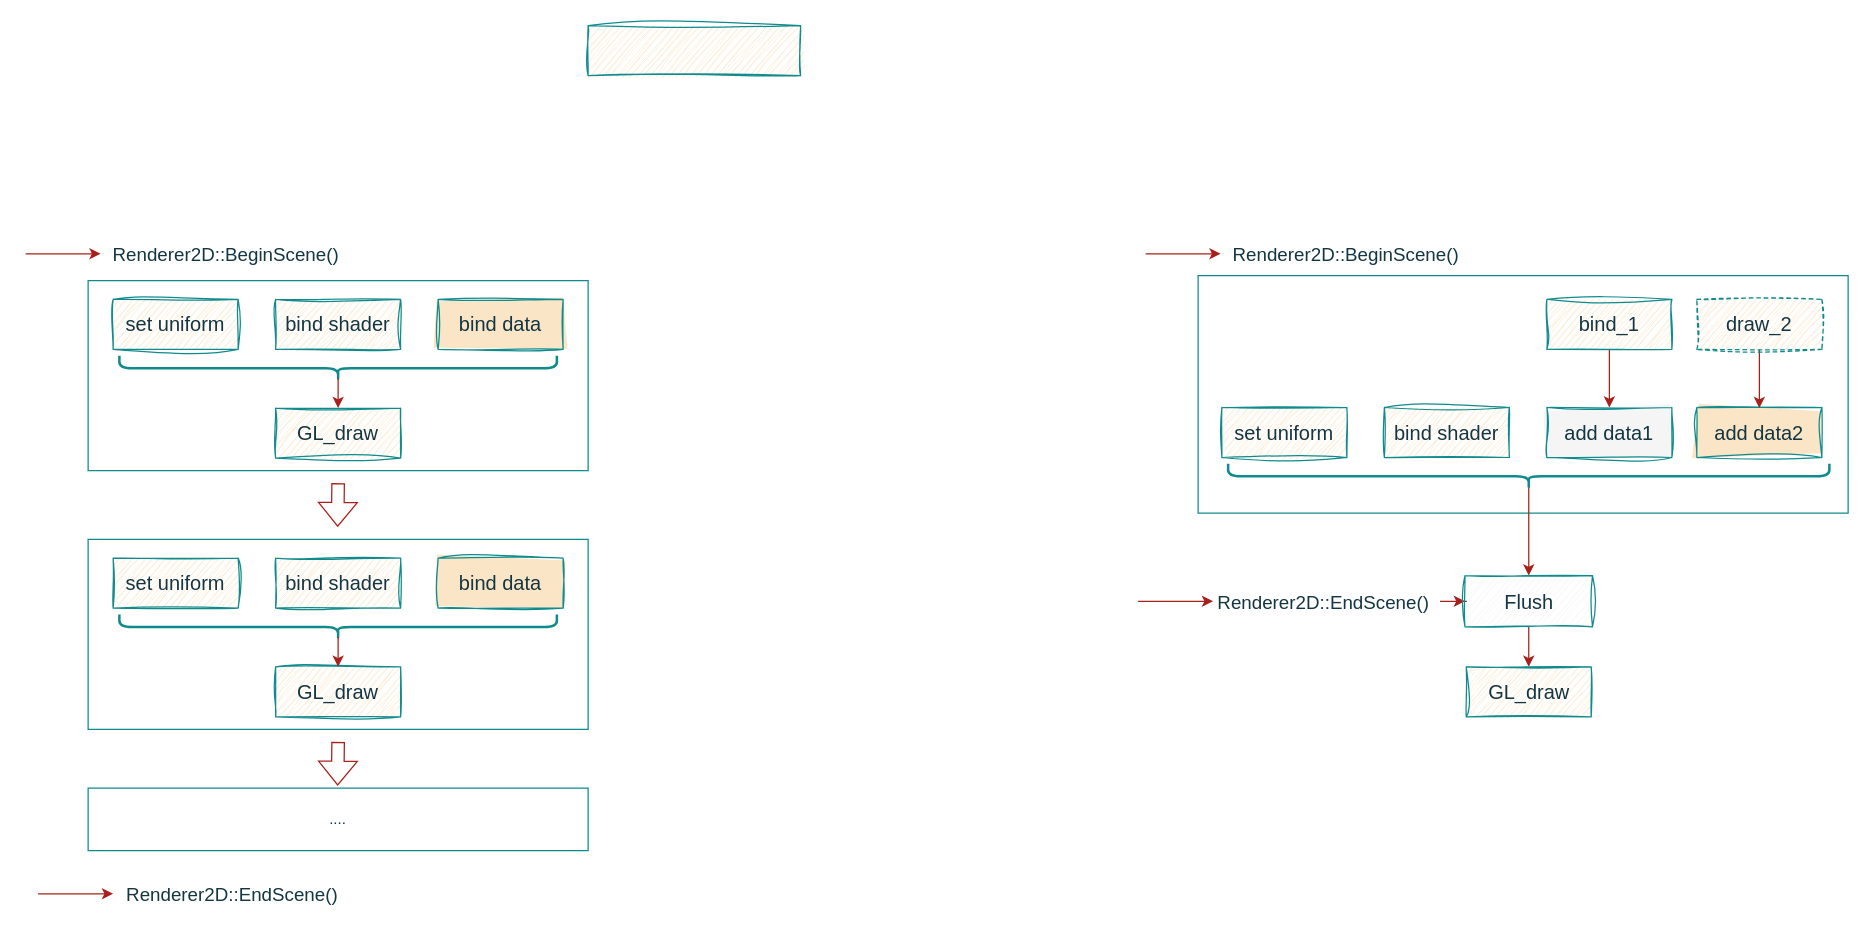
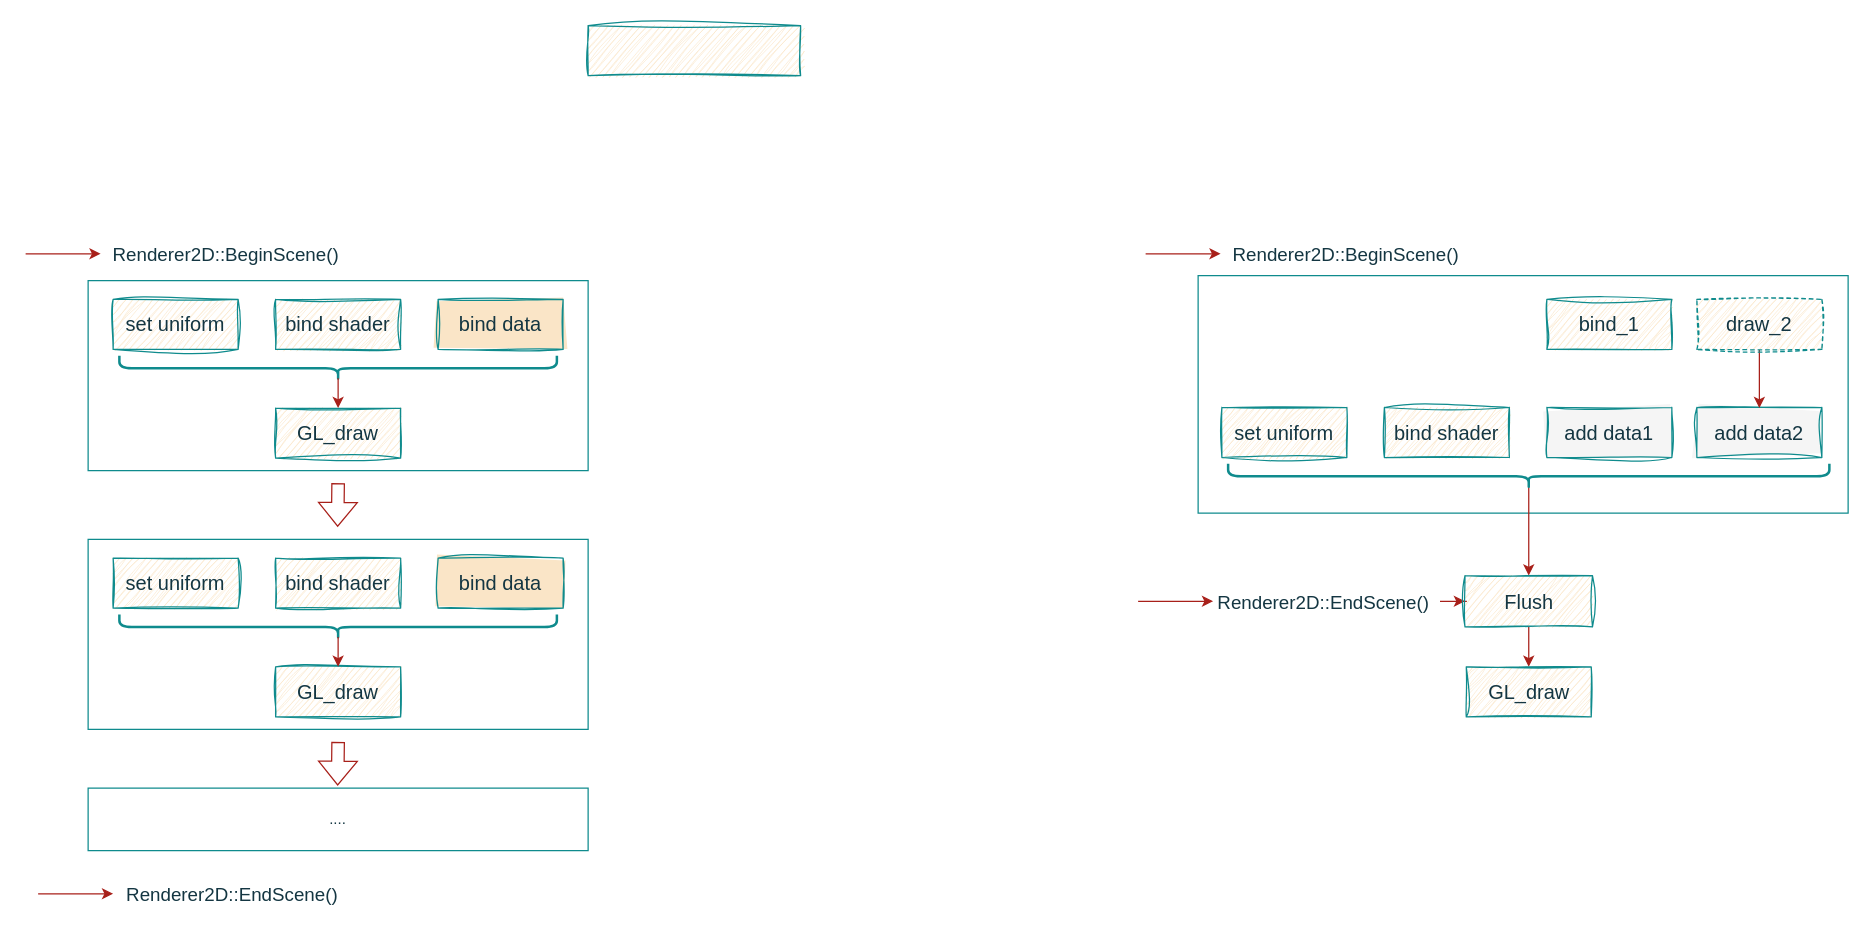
(1609, 375) -> none
(1759, 433) -> (1759, 433)
(1529, 601) -> (1529, 601)
